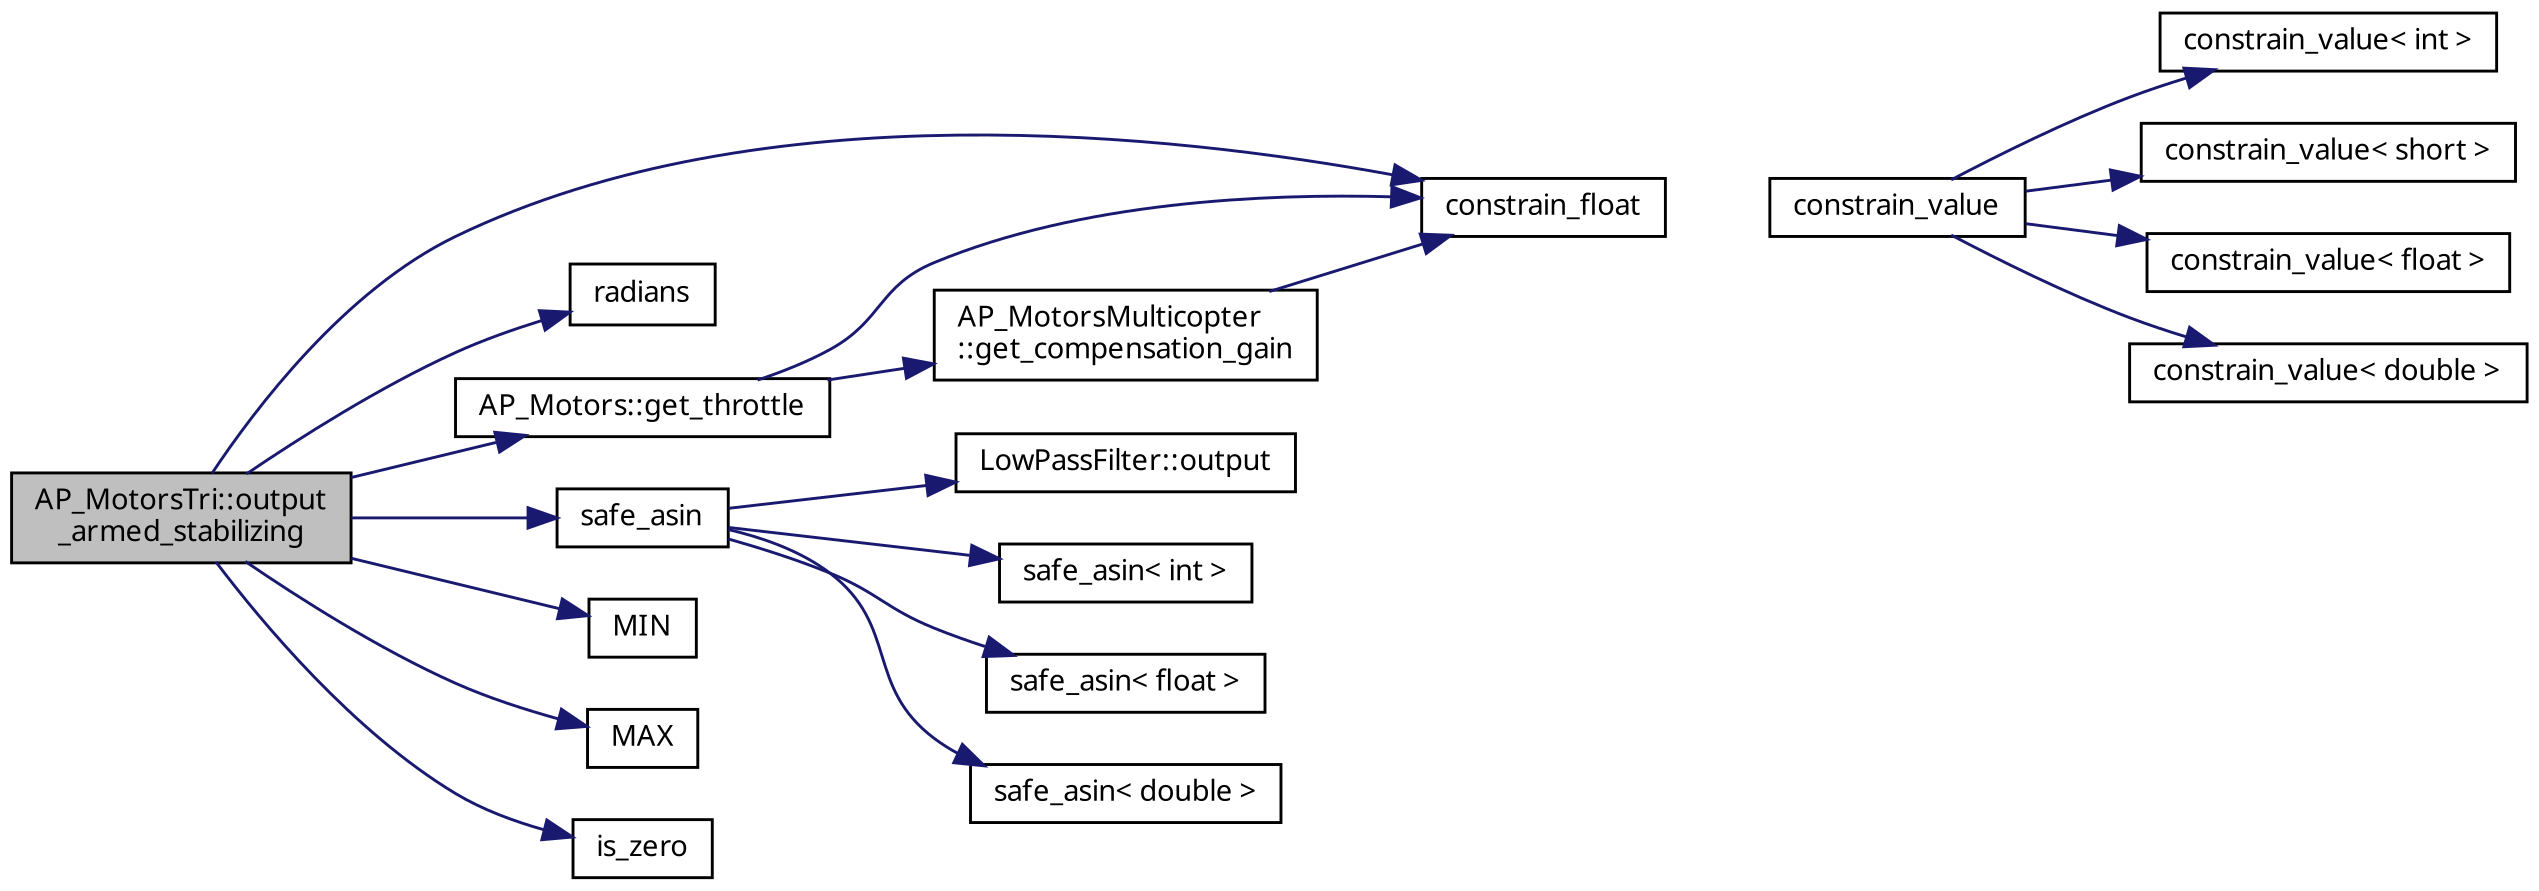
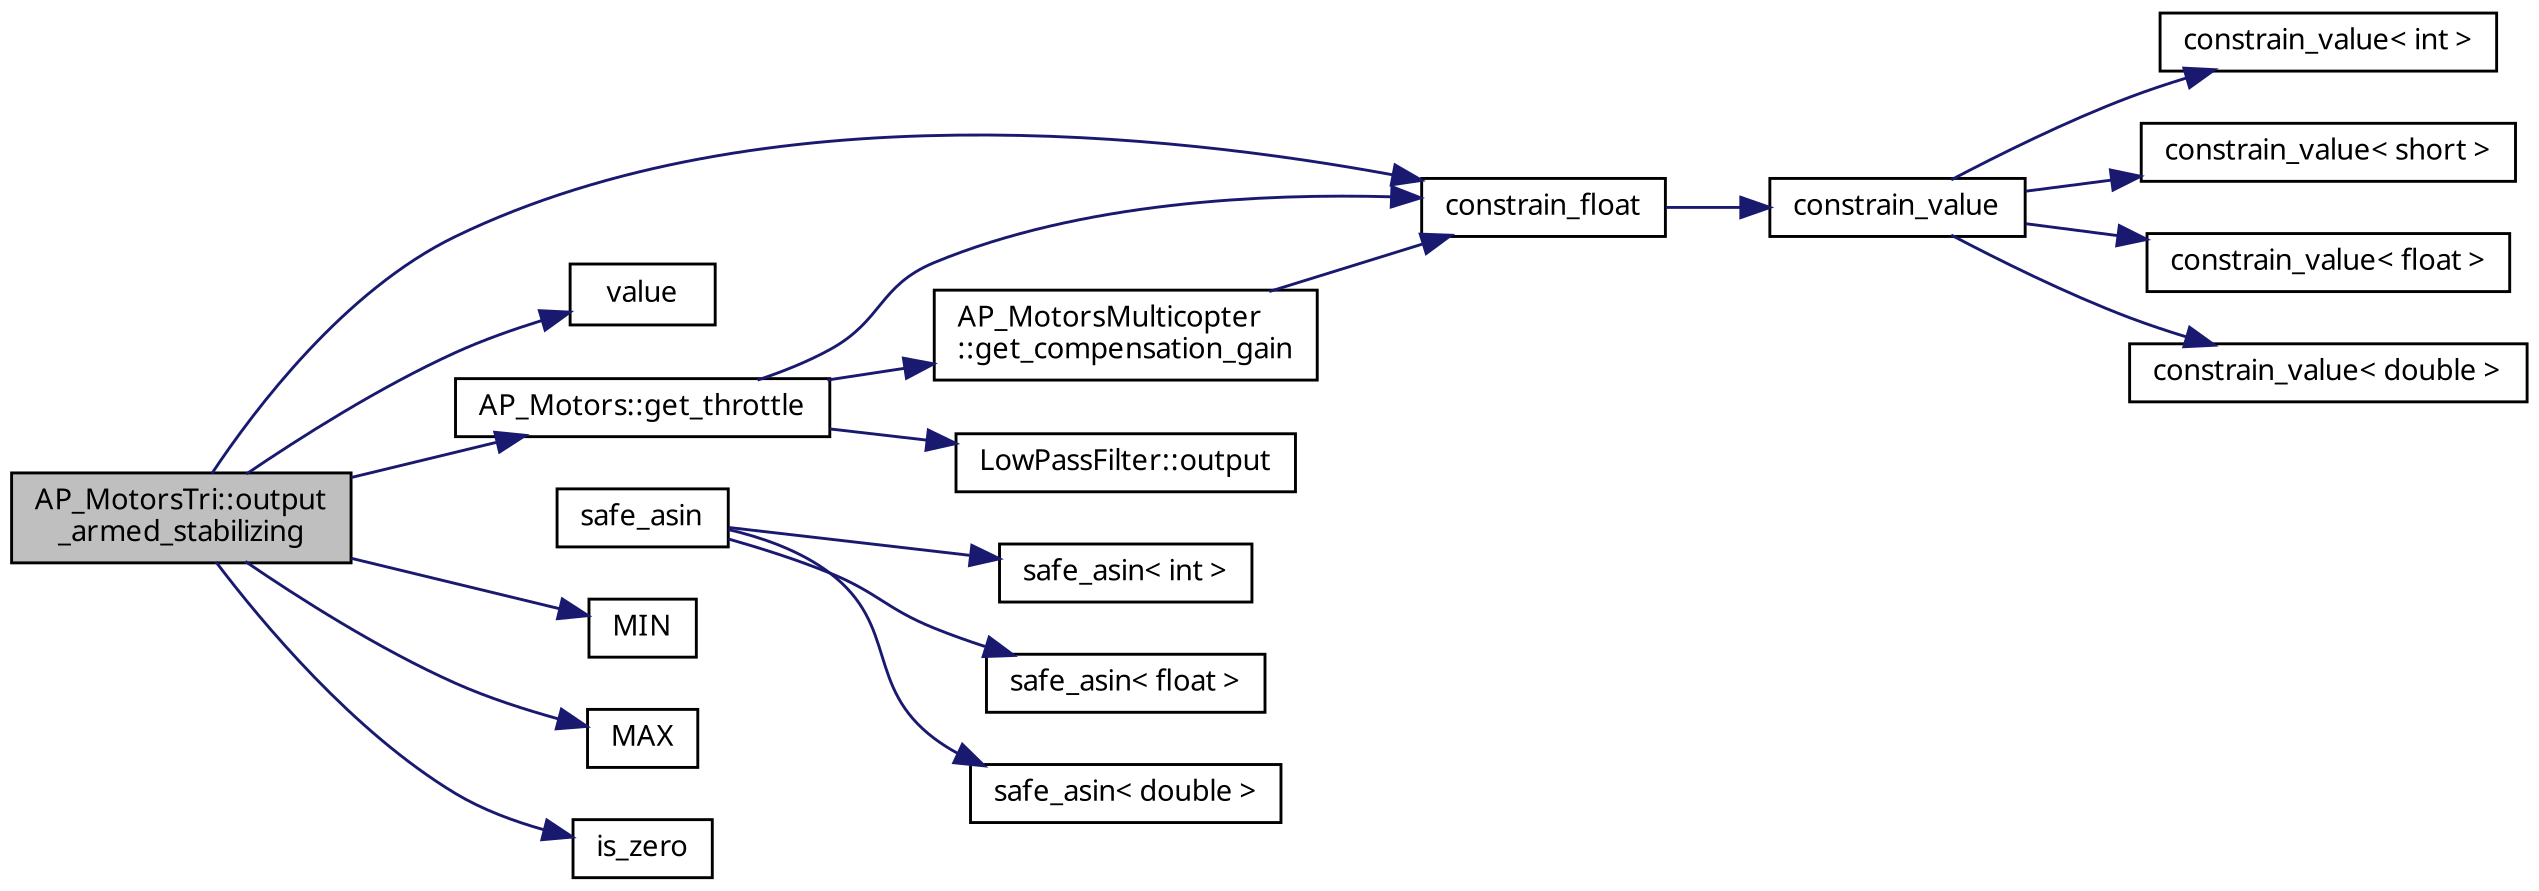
none -> (1703, 207)
(643, 294) -> (643, 294)
(828, 497) -> (878, 435)
(440, 518) -> none
